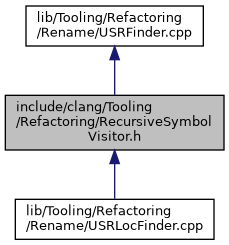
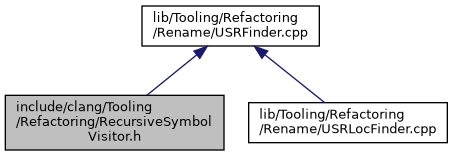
(115, 181) -> (295, 79)
